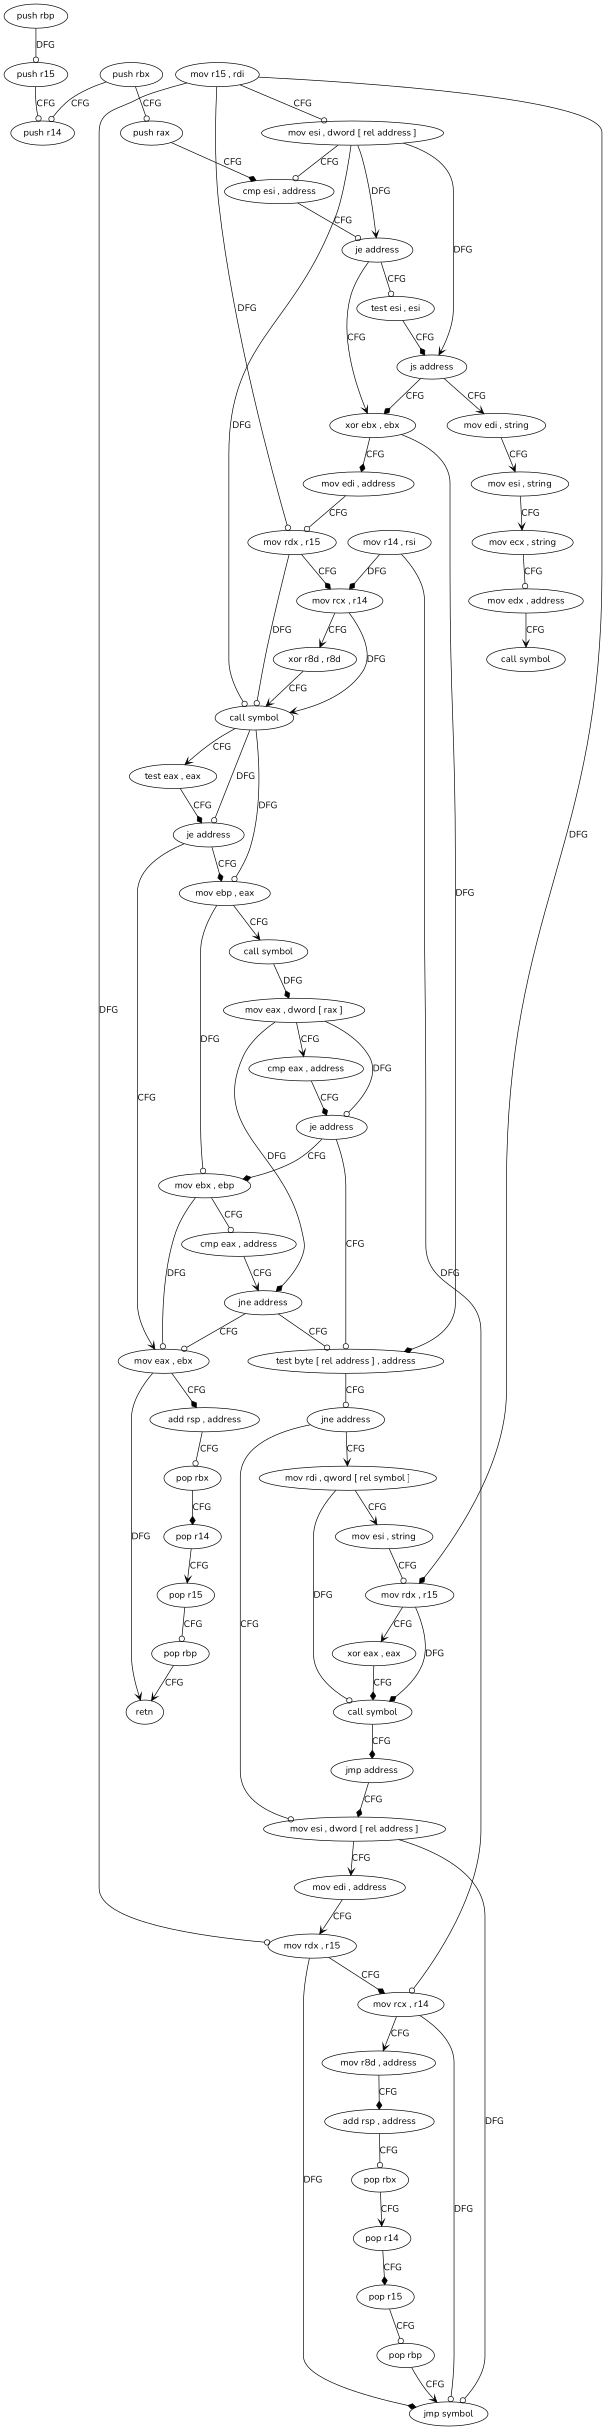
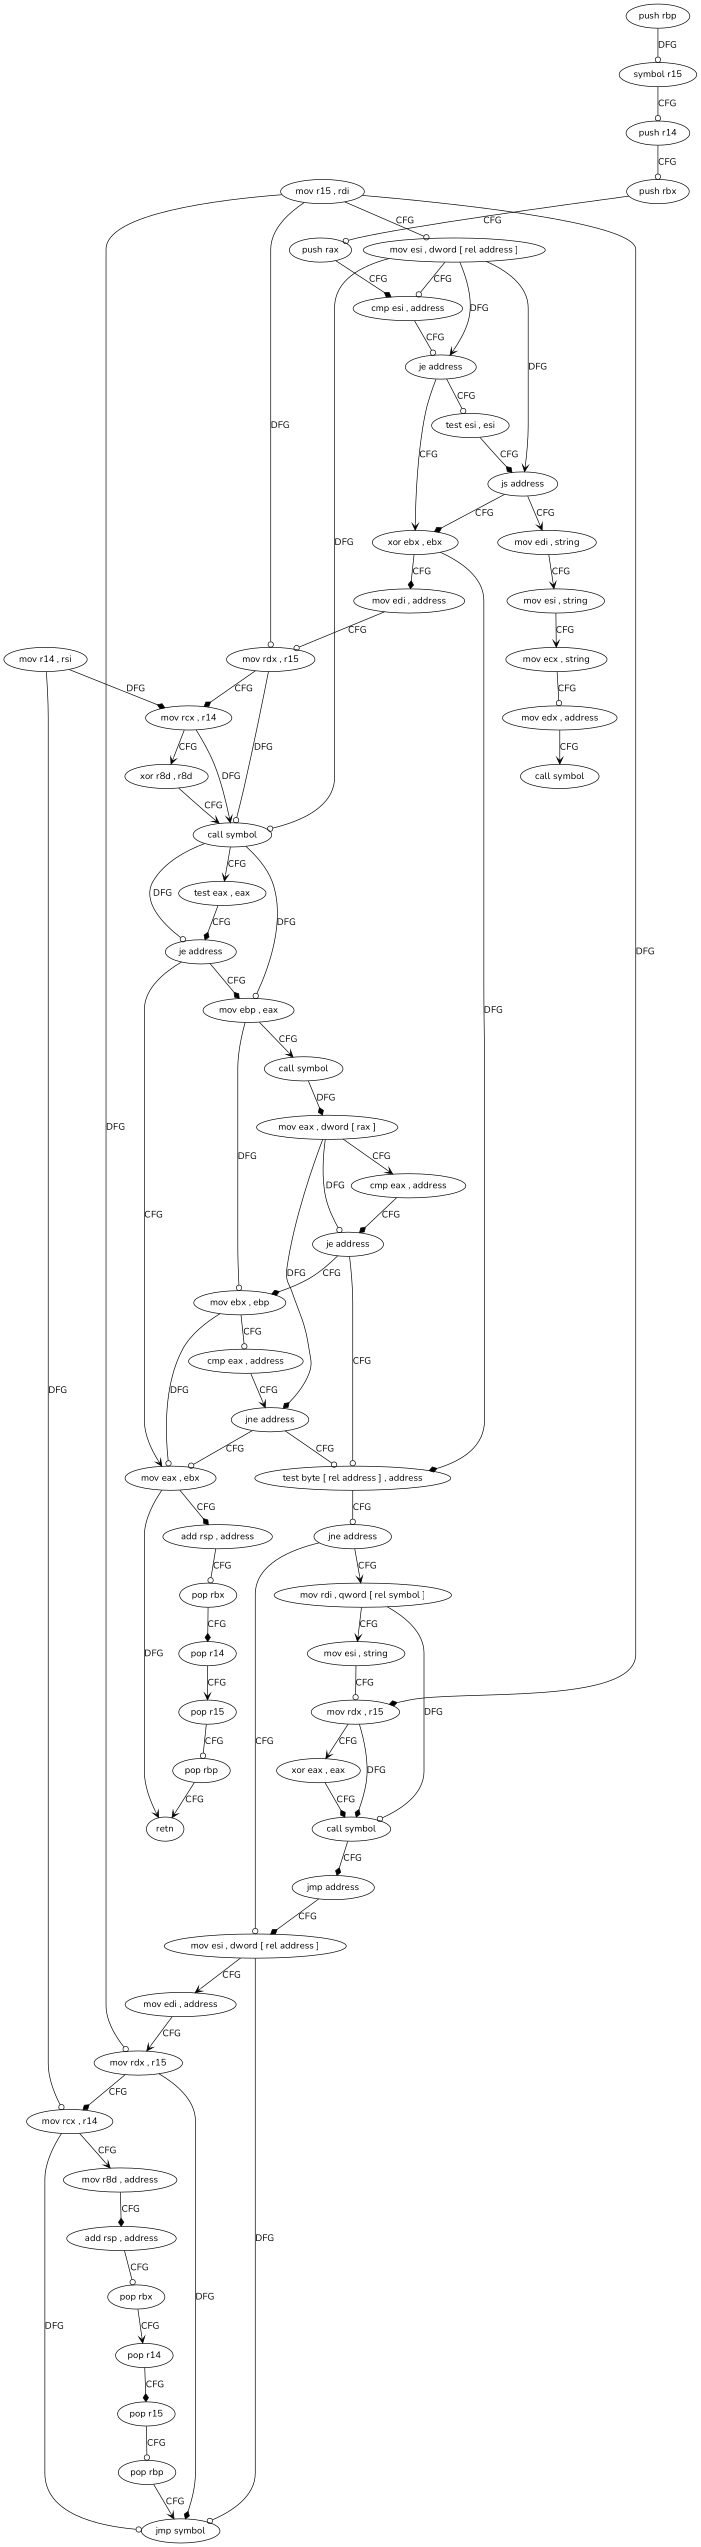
(36, 75) -> (658, 75)
(77, 95) -> (658, 160)
